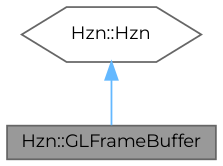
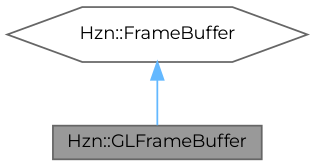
(111, 35) -> (157, 35)
